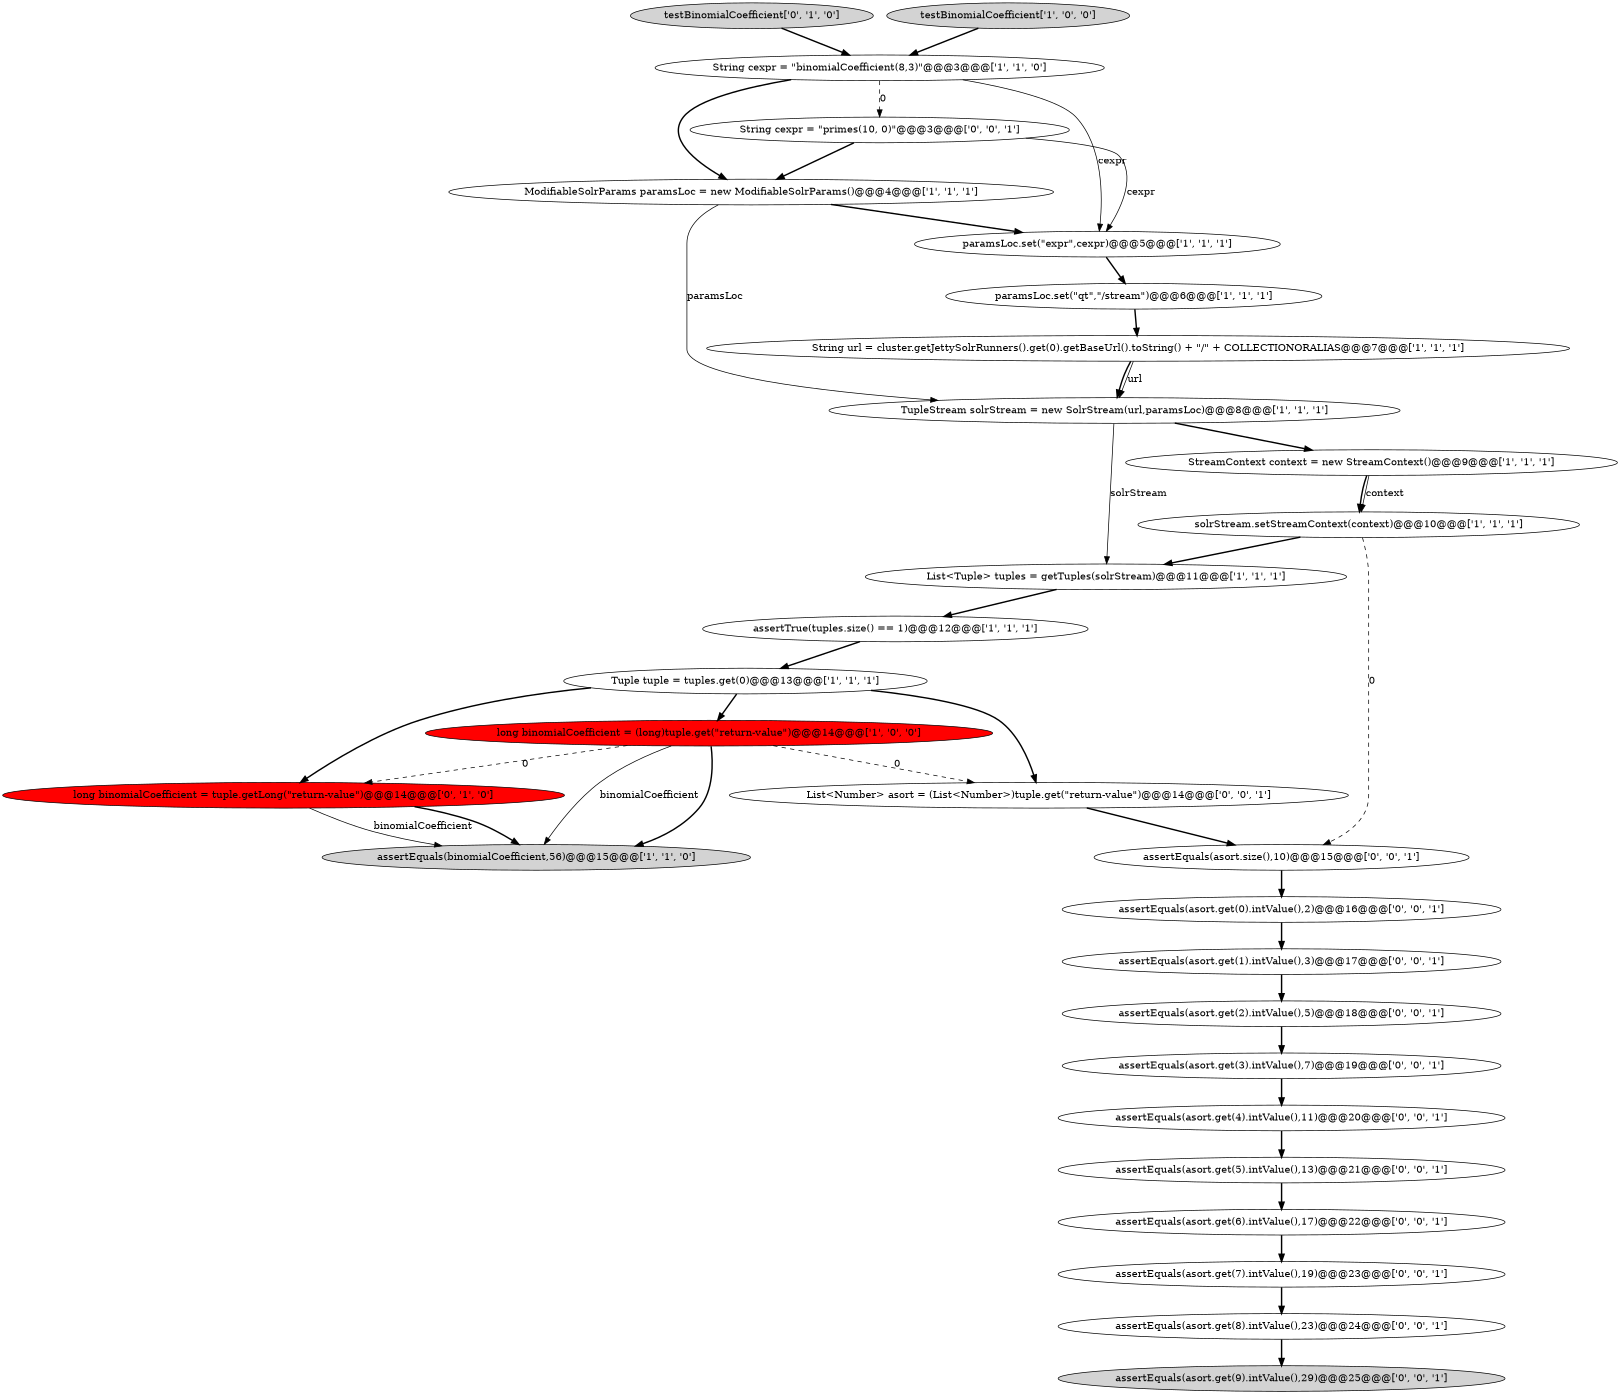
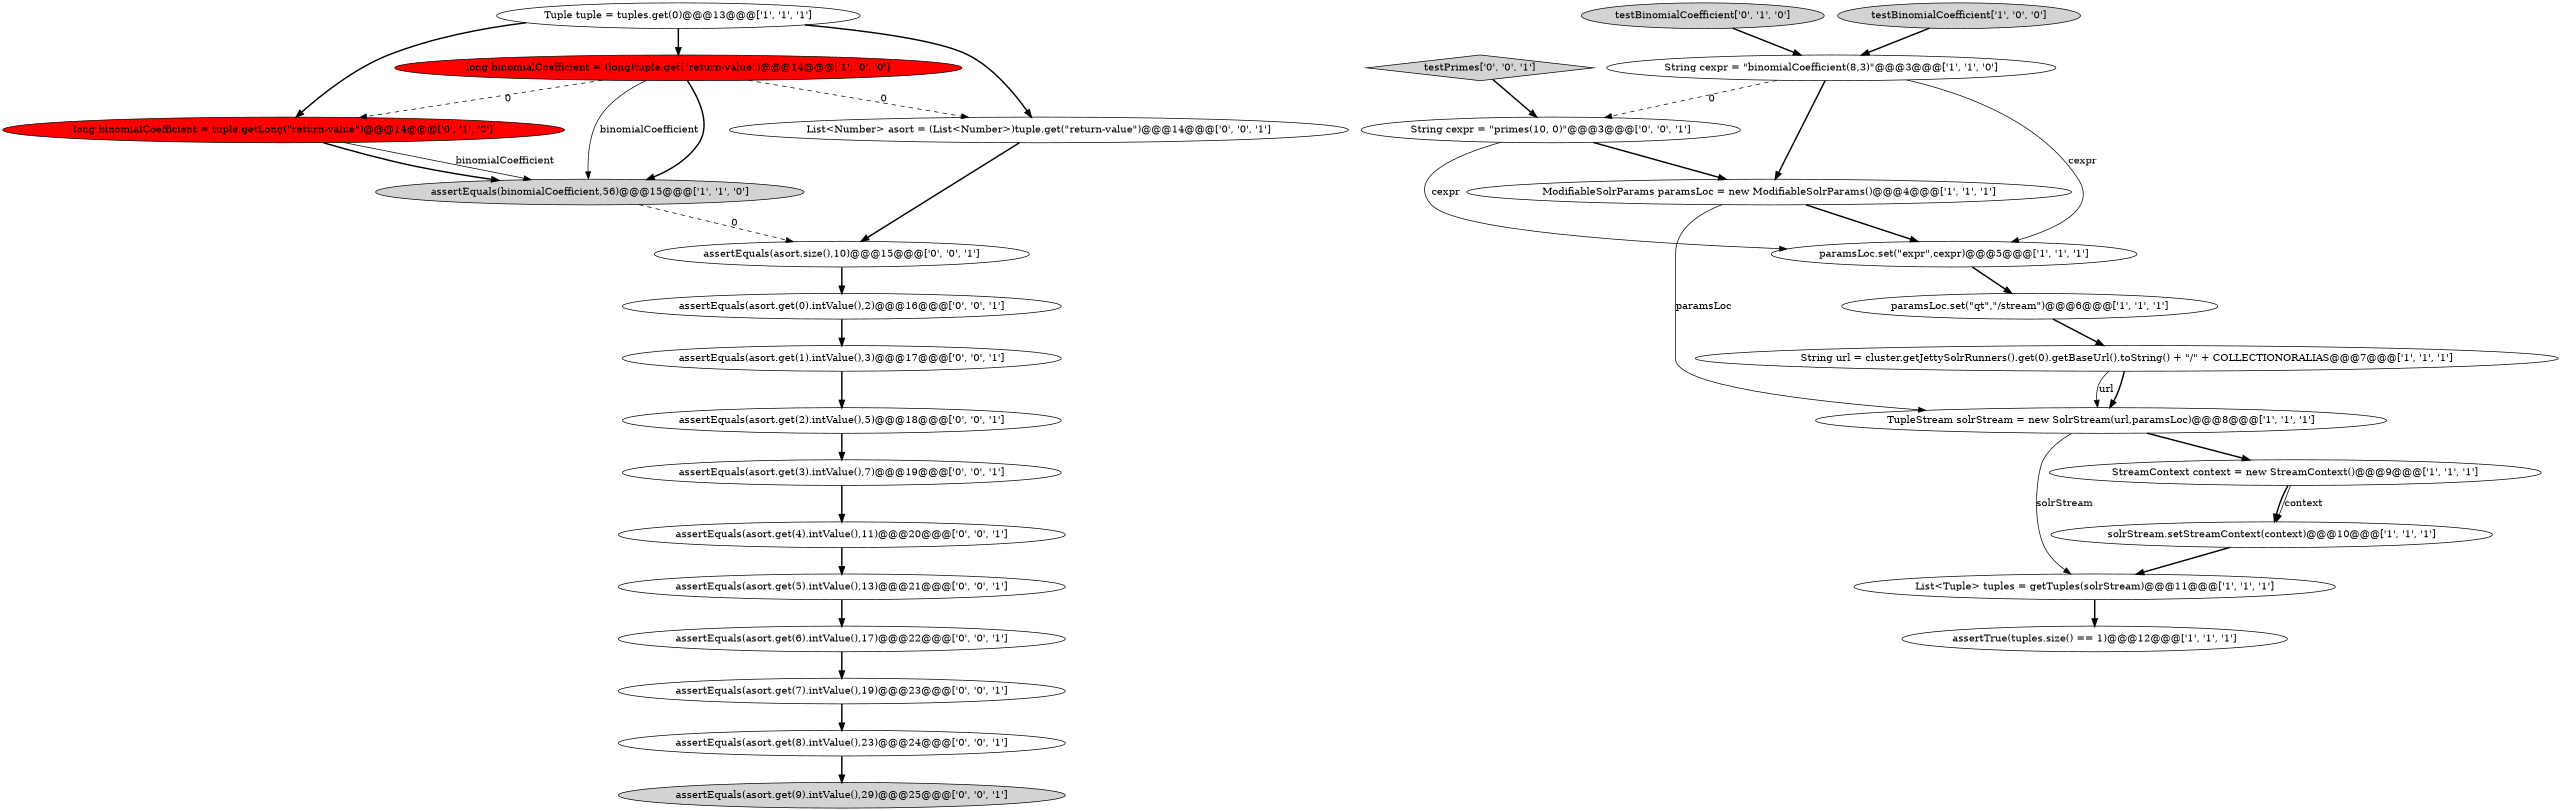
none -> (1480, 68)
(824, 654) -> none
(1369, 698) -> (713, 222)
